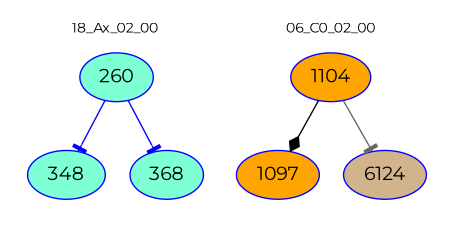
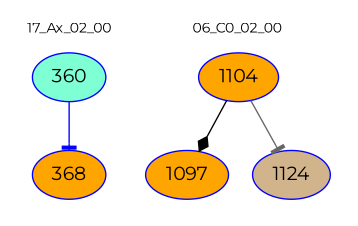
(115, 29) -> (70, 29)
(117, 77) -> (69, 77)
(66, 175) -> none
(167, 175) -> (69, 175)
(385, 175) -> (291, 175)
